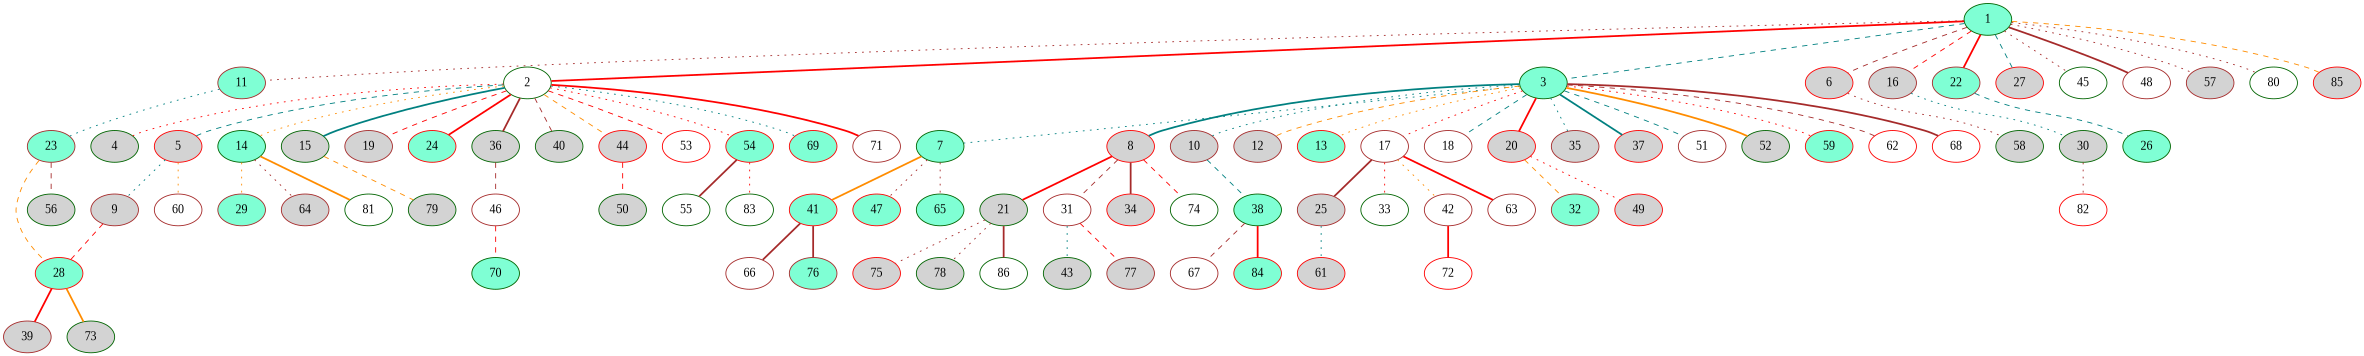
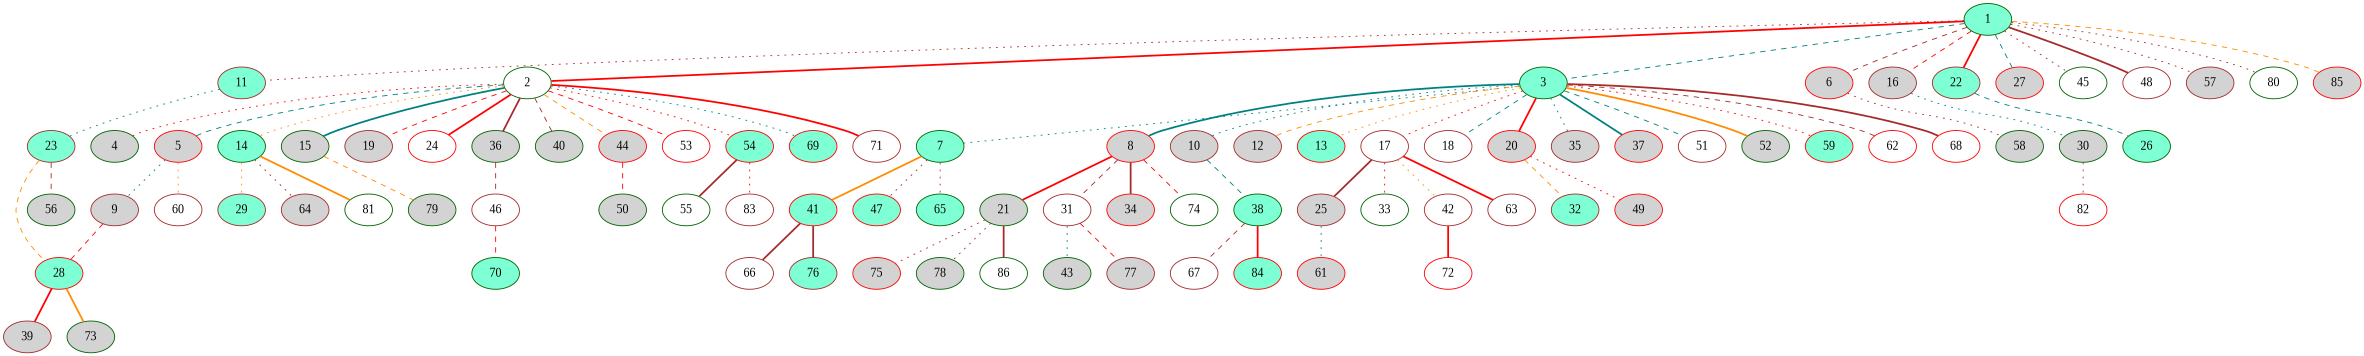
(432, 146) -> (432, 146)
(750, 210) -> (750, 210)
